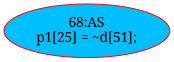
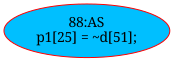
(87, 31) -> (87, 31)
